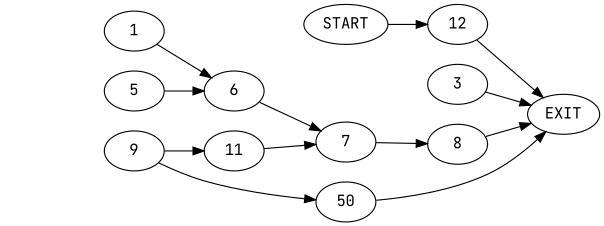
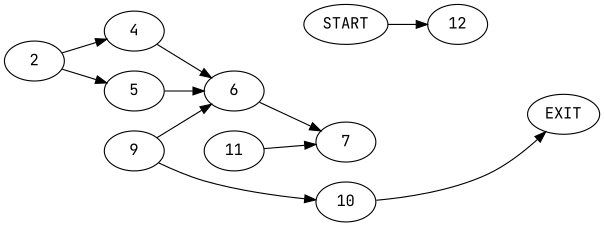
(134, 31) -> (134, 31)
none -> (34, 61)
(506, 65) -> none
(458, 84) -> none
(458, 144) -> none
(179, 151) -> (179, 124)
(346, 202) -> (346, 202)
